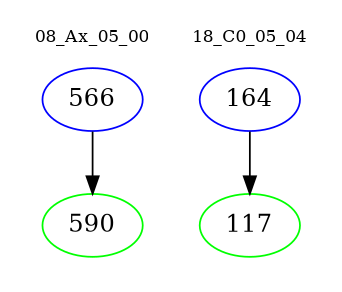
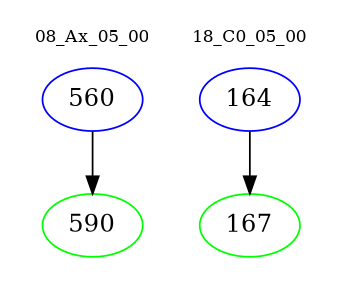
(250, 38) -> (250, 38)
(93, 100) -> (93, 100)
(250, 225) -> (250, 225)
